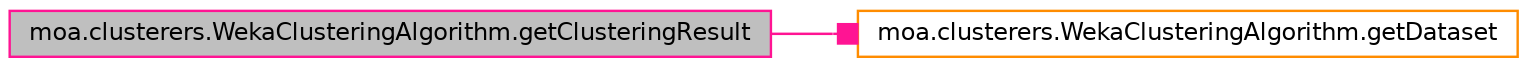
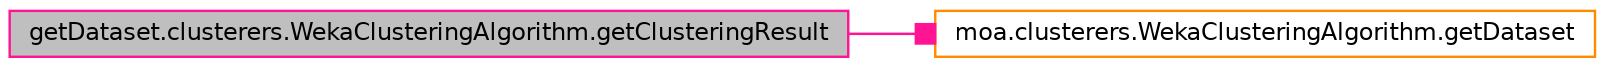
(390, 34) -> (429, 34)
